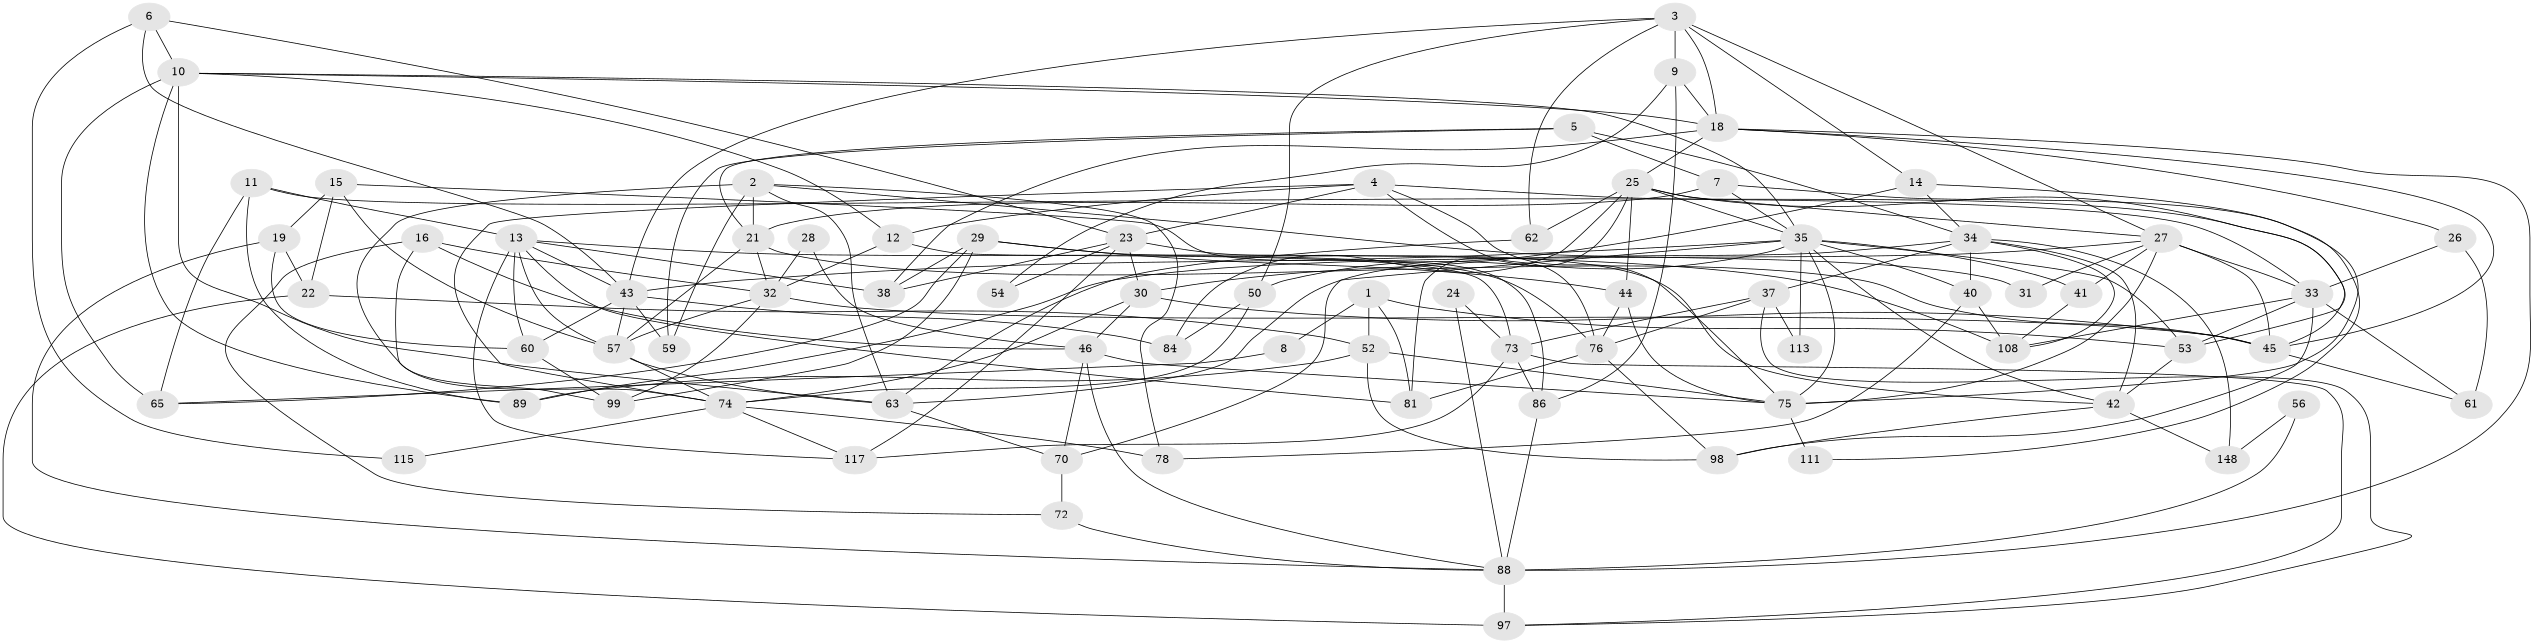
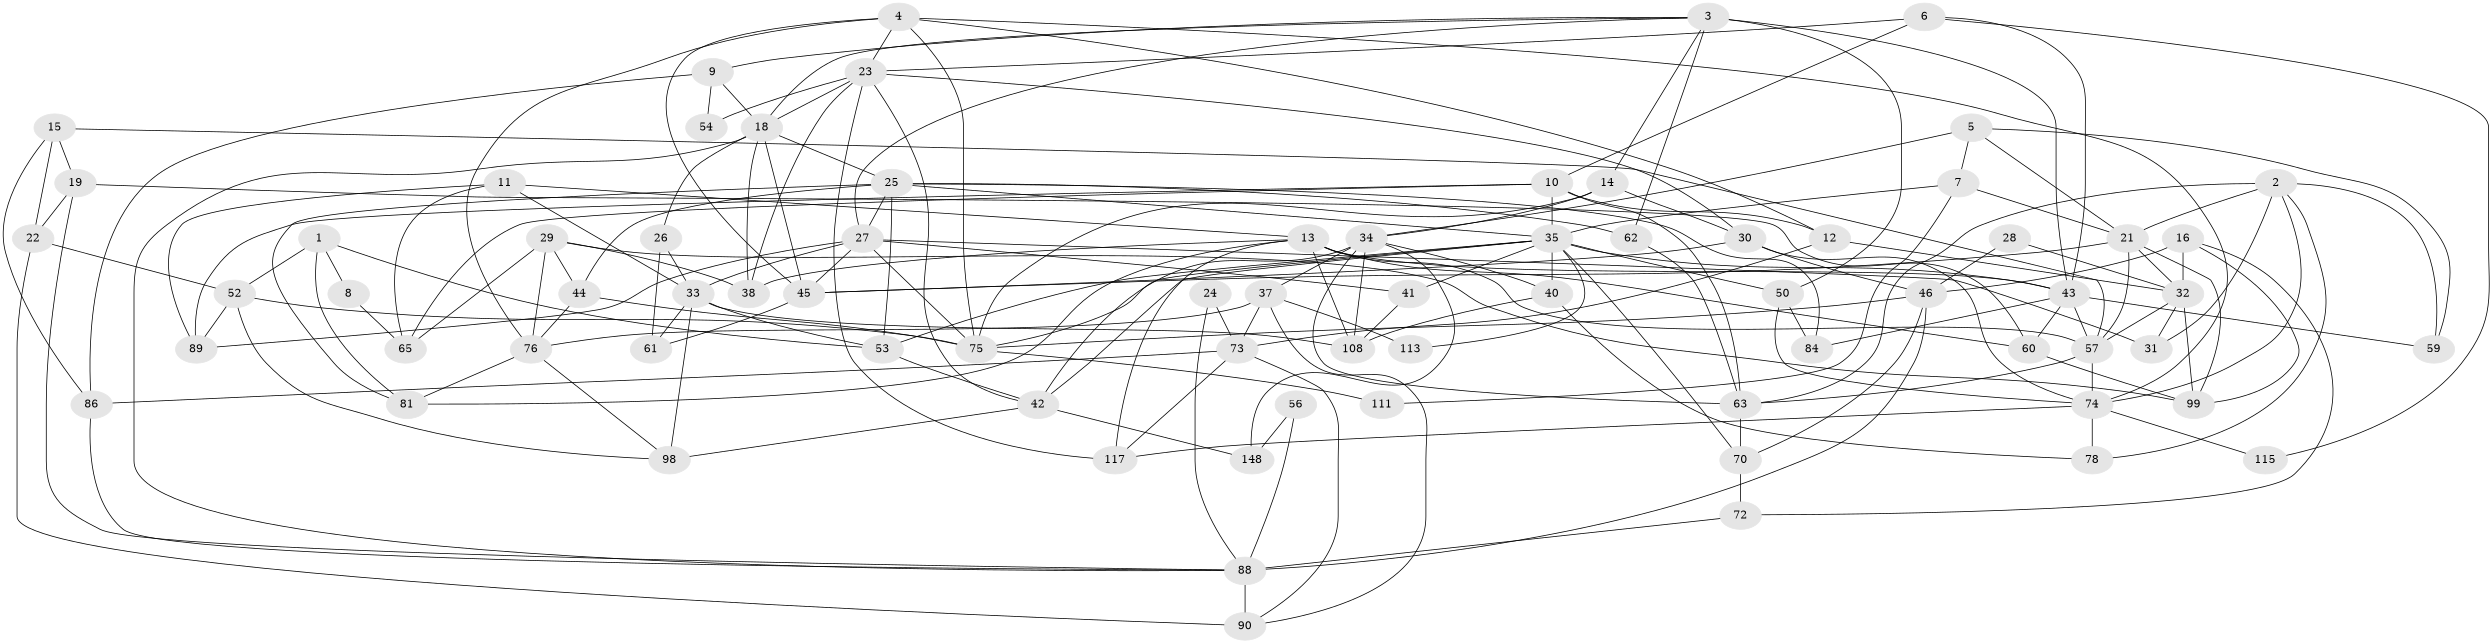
(949, 87) -> (814, 100)
none -> (2215, 290)
(1301, 318) -> (2167, 322)
(1504, 626) -> (1245, 626)
